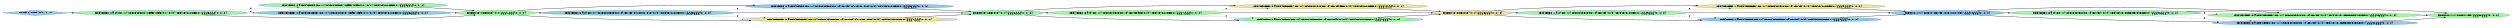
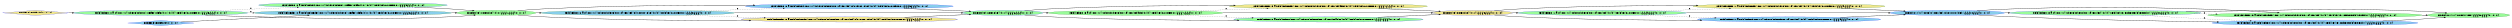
(36, 13) -> (36, 13)
none -> (161, 23)
